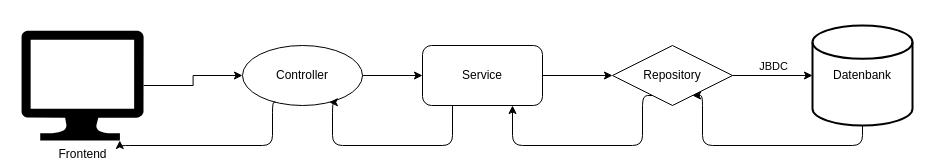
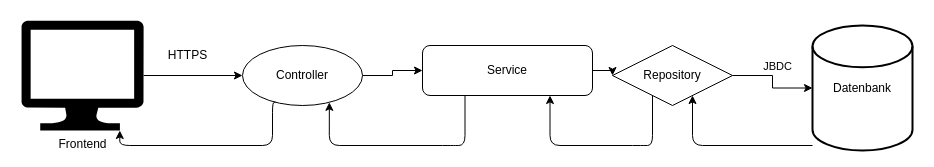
none -> (188, 56)
(483, 76) -> (508, 71)
(863, 76) -> (863, 88)
(83, 86) -> (83, 76)
